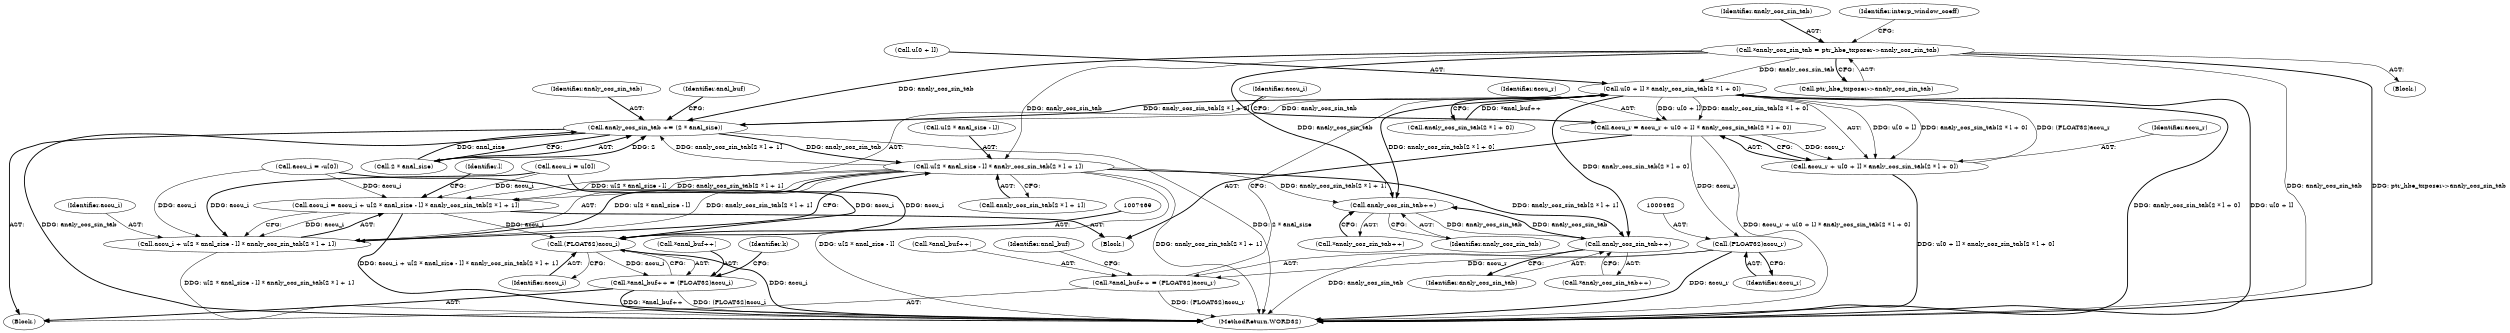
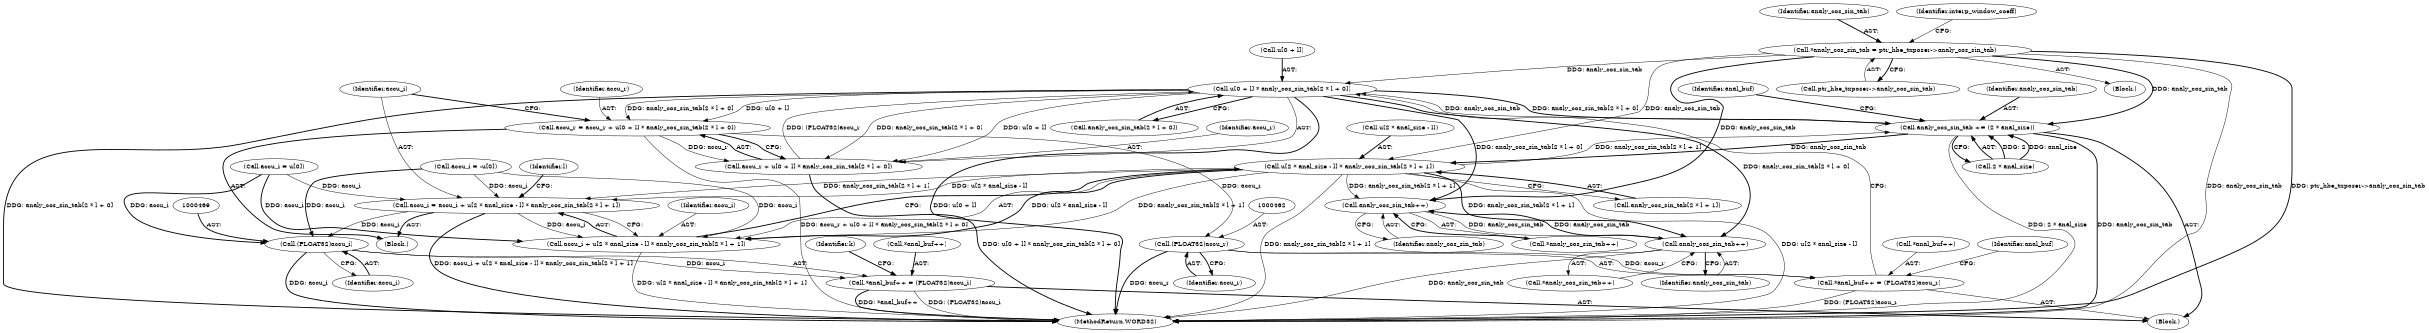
(1511, 109) -> (1184, 109)
(1138, 206) -> (196, 206)
(659, 258) -> none
